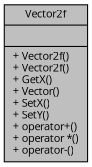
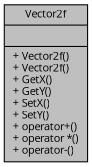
(36, 92) -> (33, 92)
